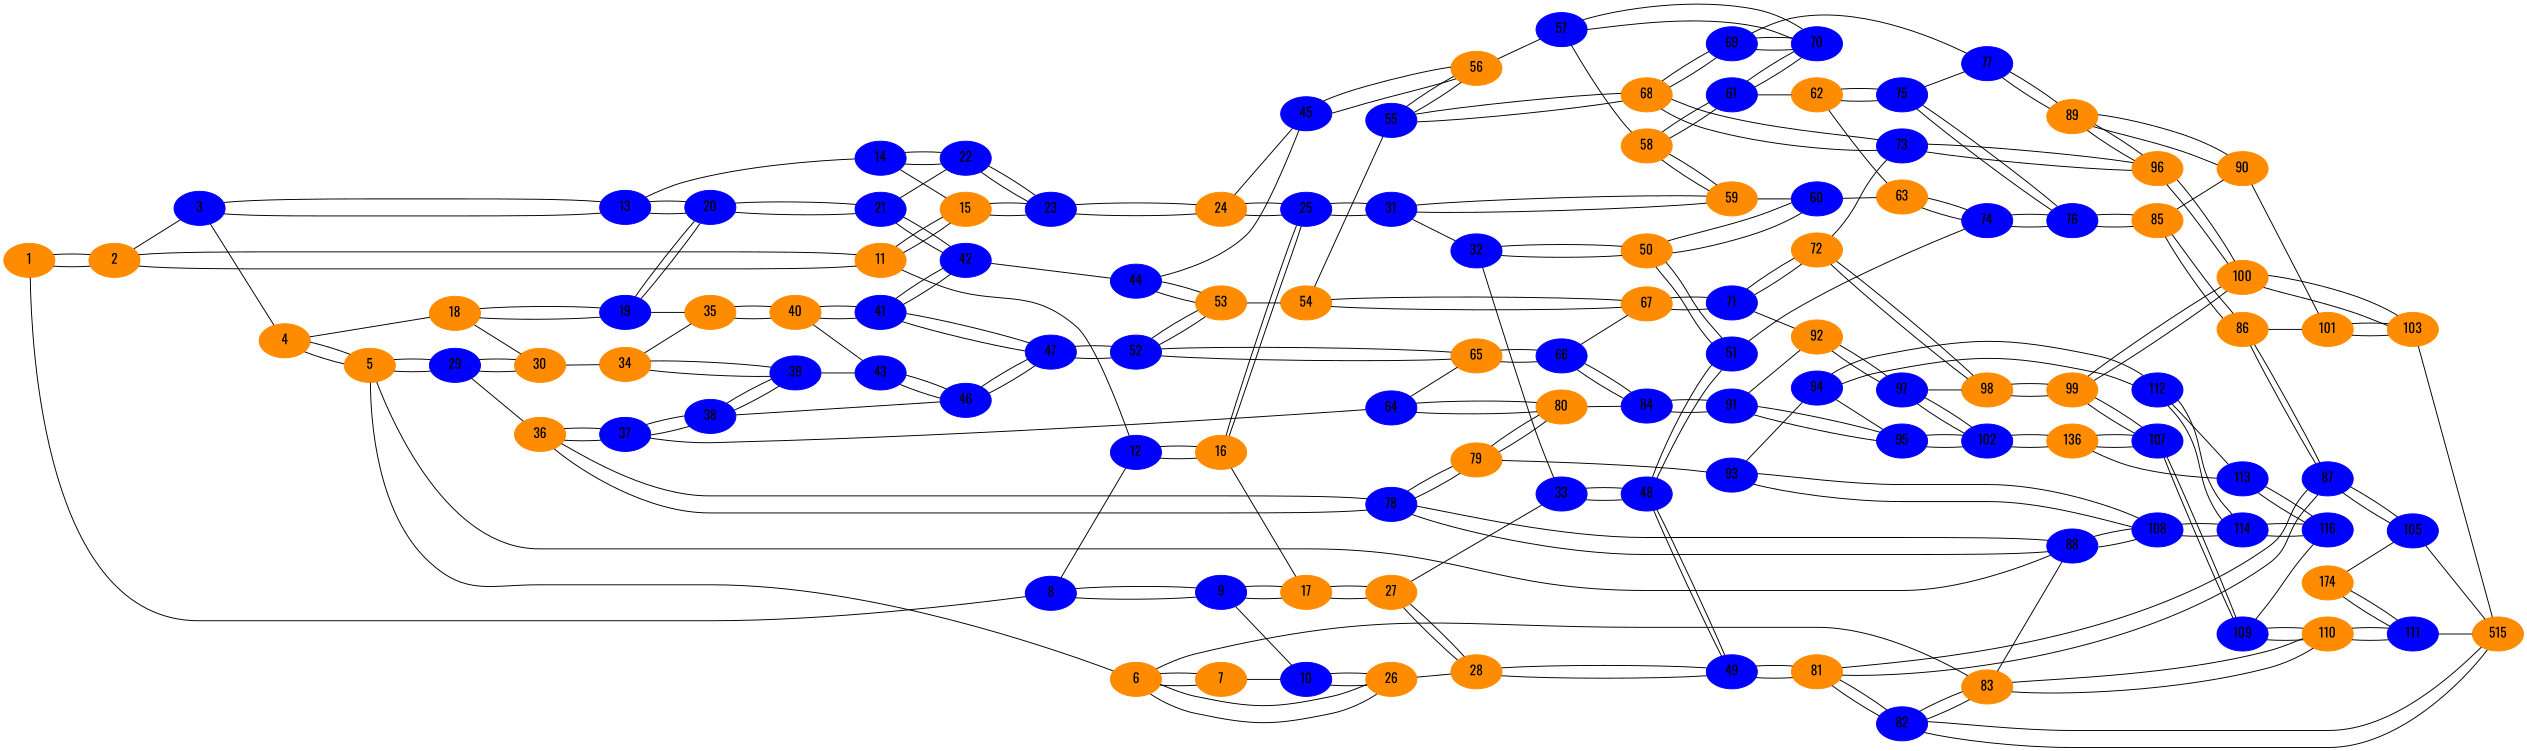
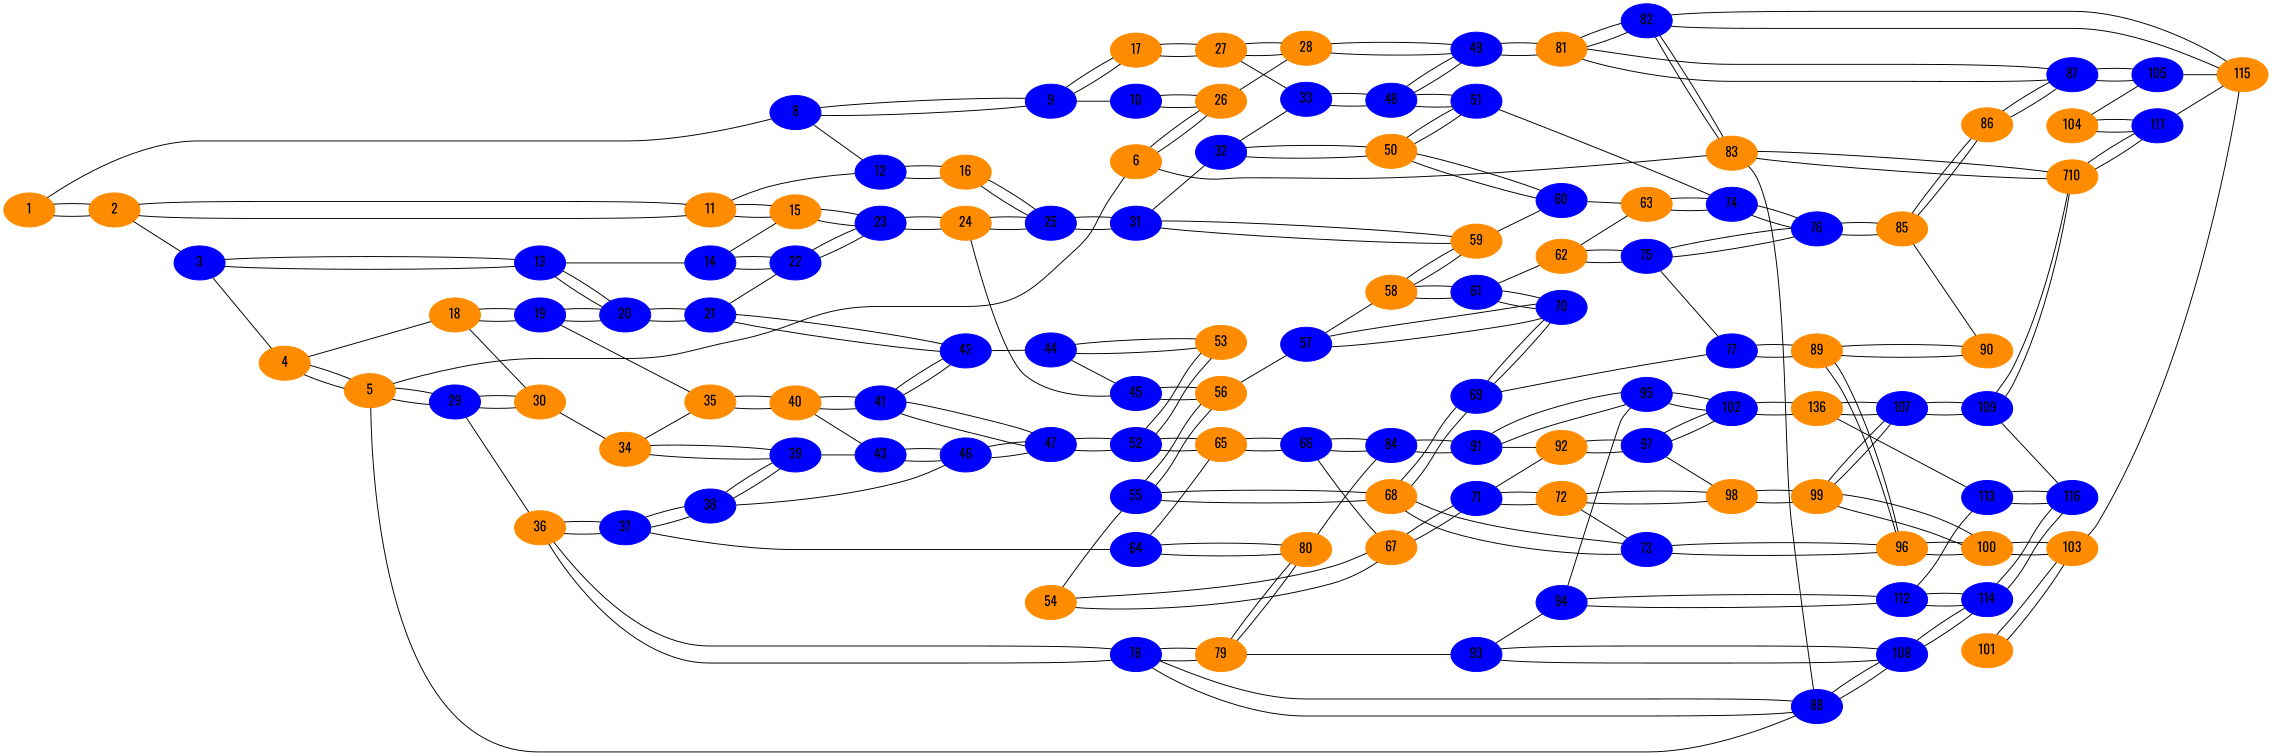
(2285, 249) -> none
(1263, 303) -> none
(2285, 329) -> none
(1264, 522) -> none
(2328, 583) -> (2072, 126)
(2328, 634) -> (2072, 177)
(2498, 634) -> (2243, 75)
(1221, 679) -> none
